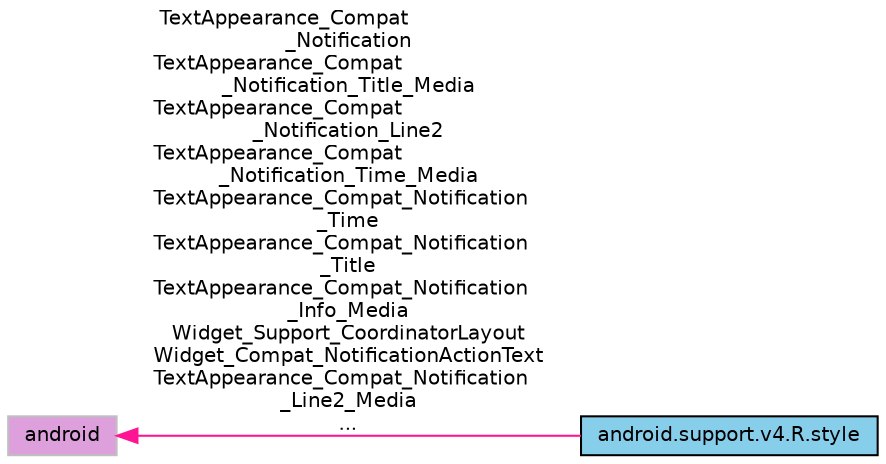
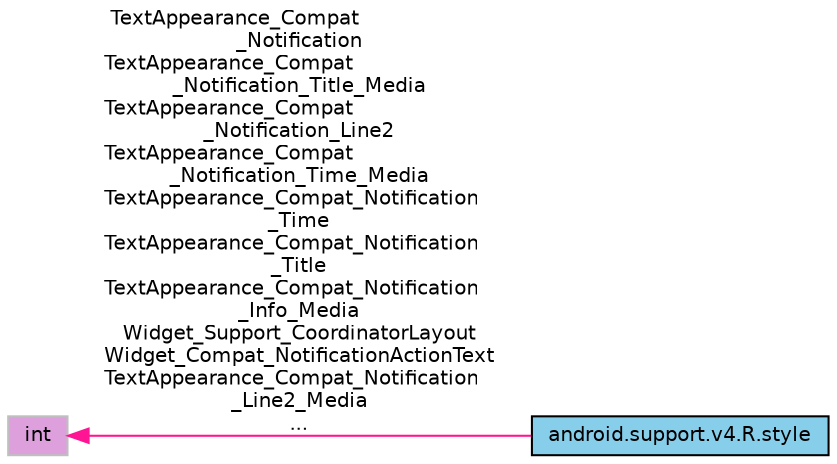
(62, 436) -> (38, 436)
